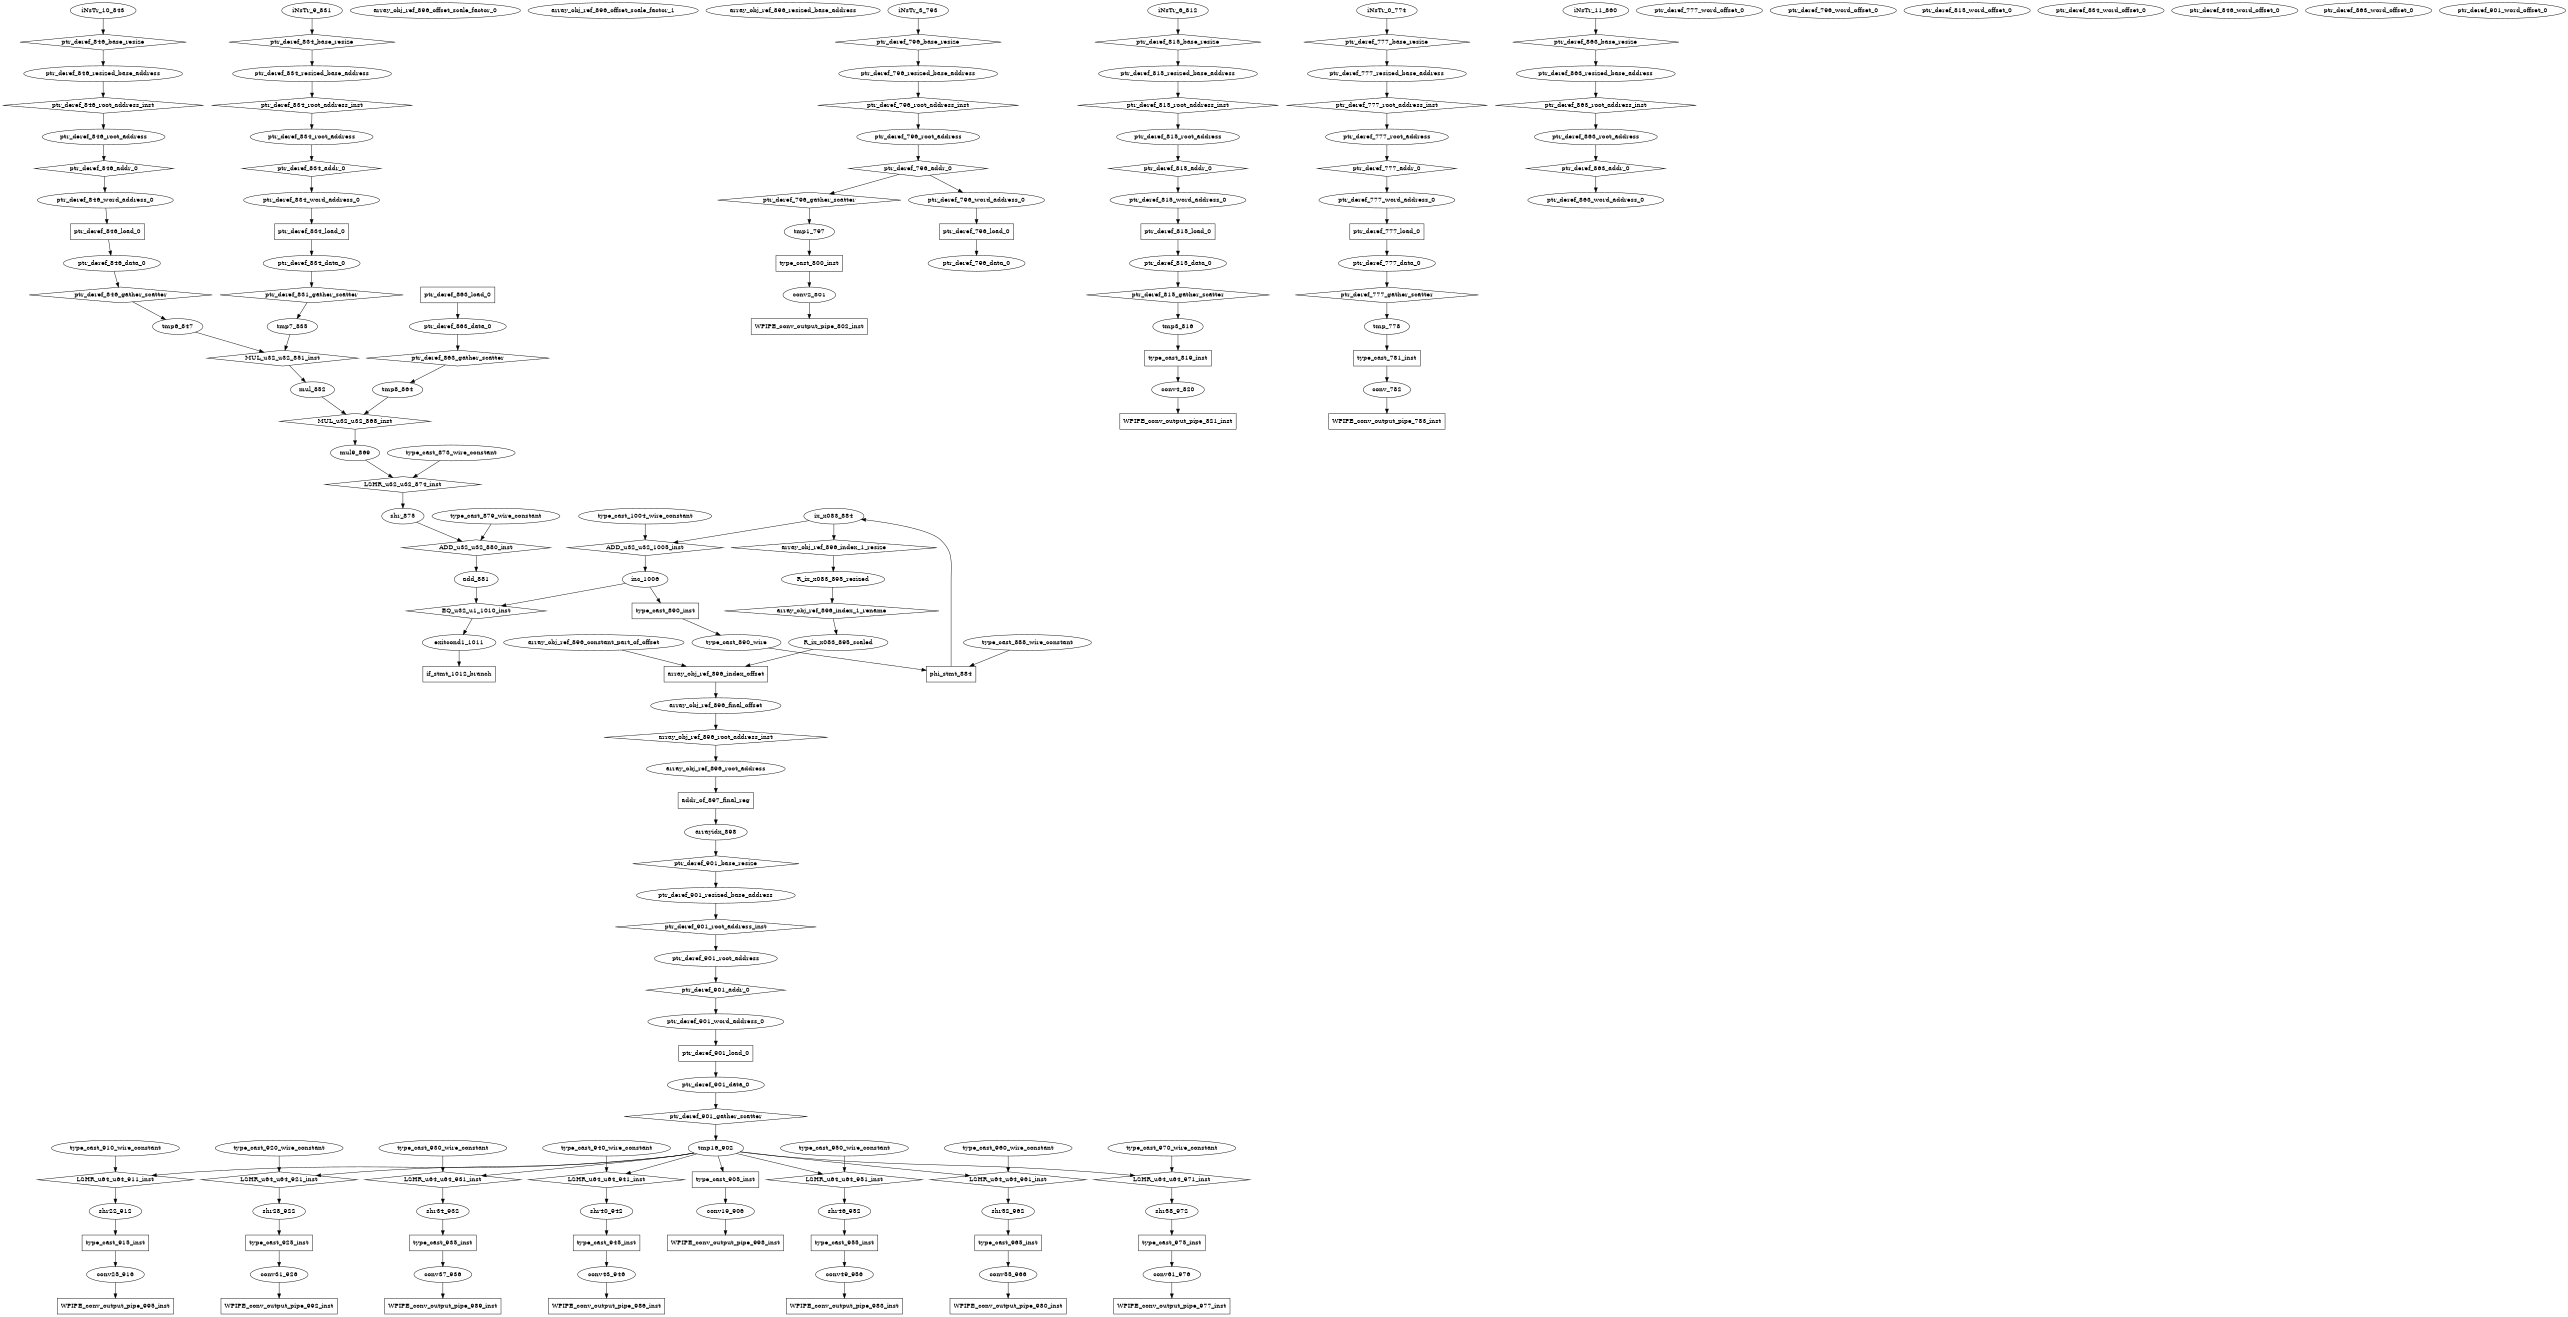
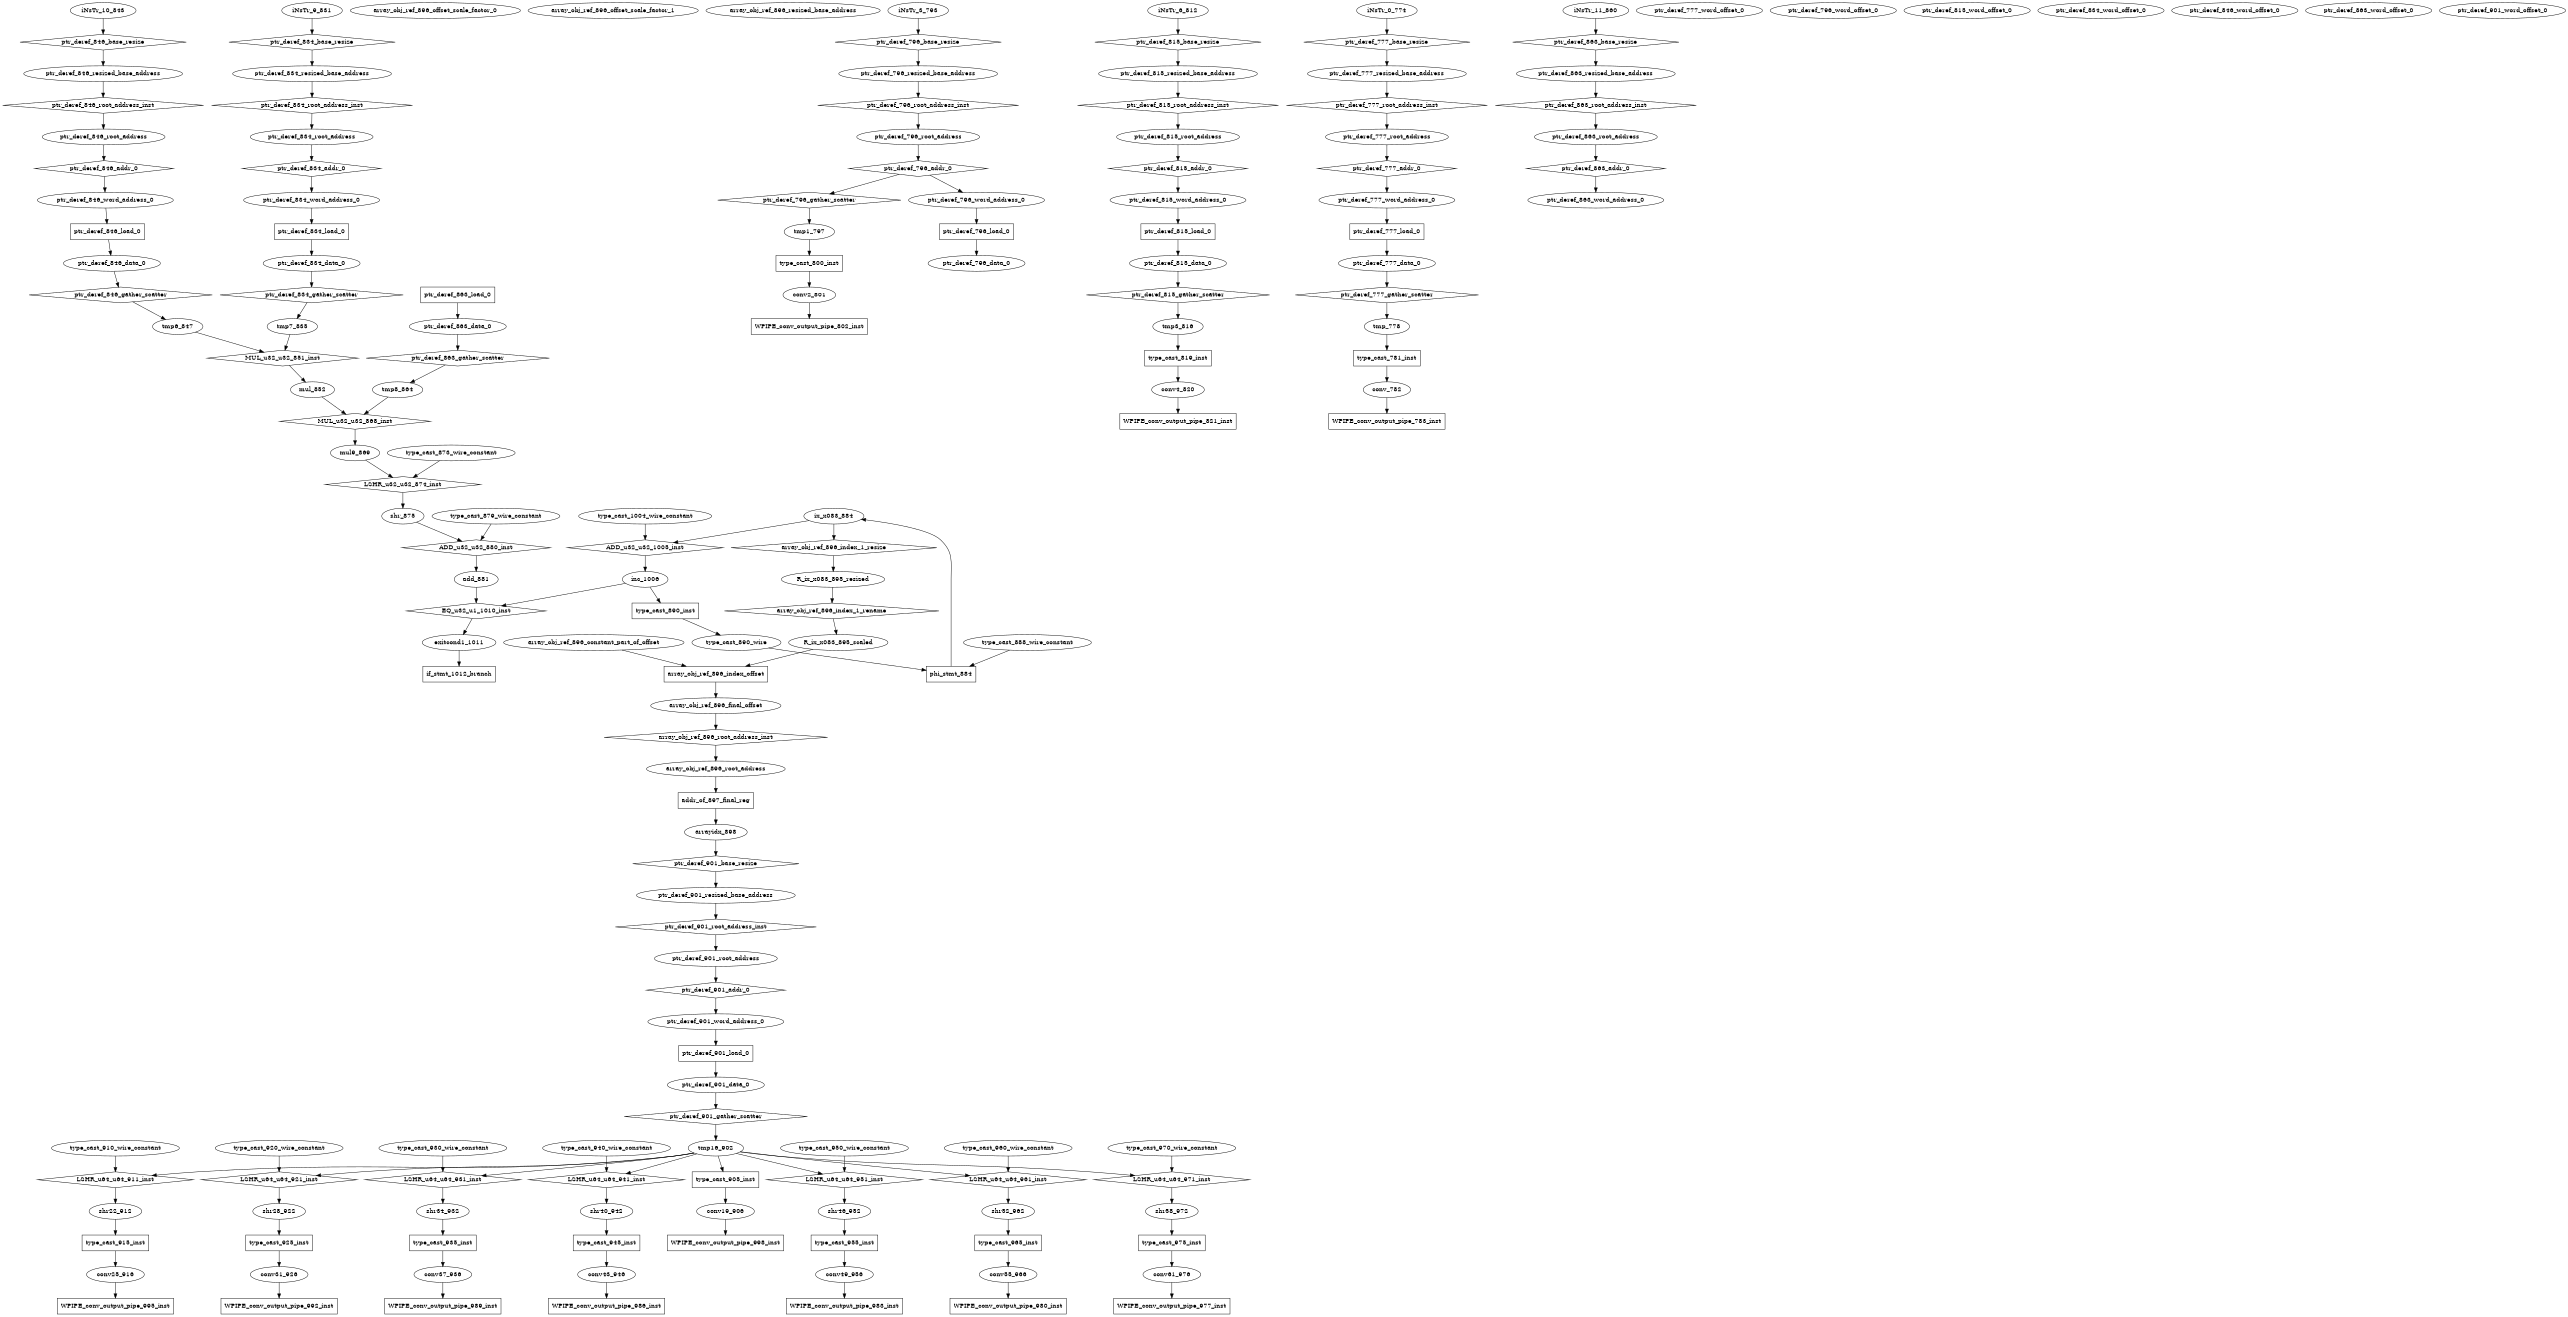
(312, 295) -> (312, 295)
